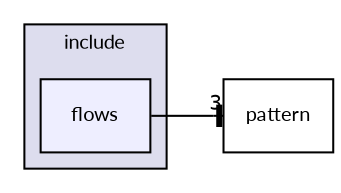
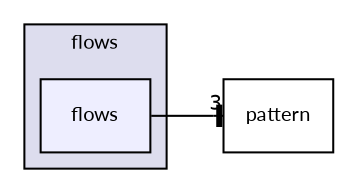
(96, 44) -> (96, 44)
